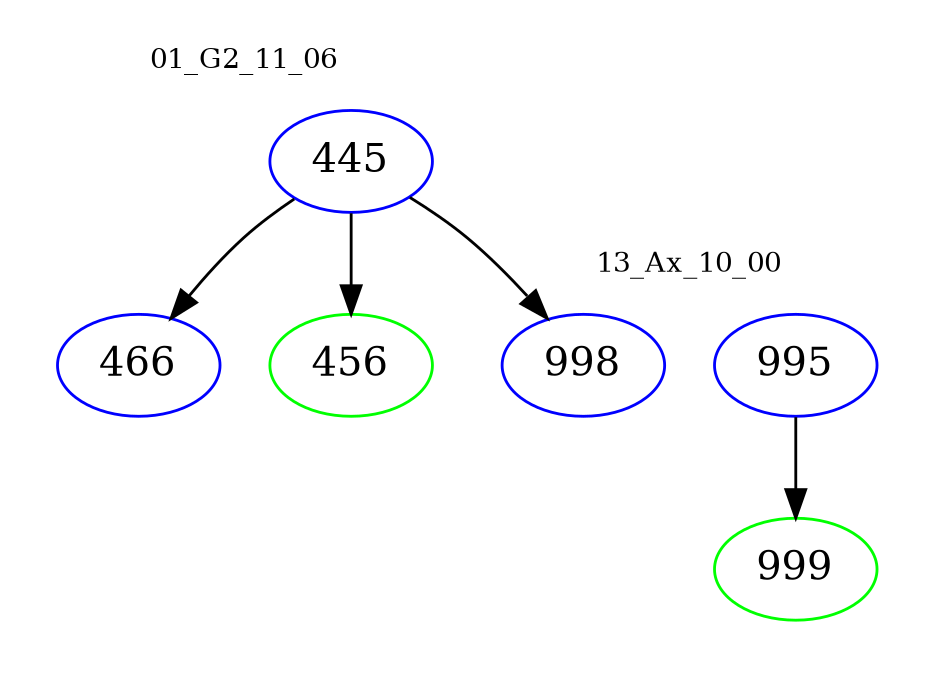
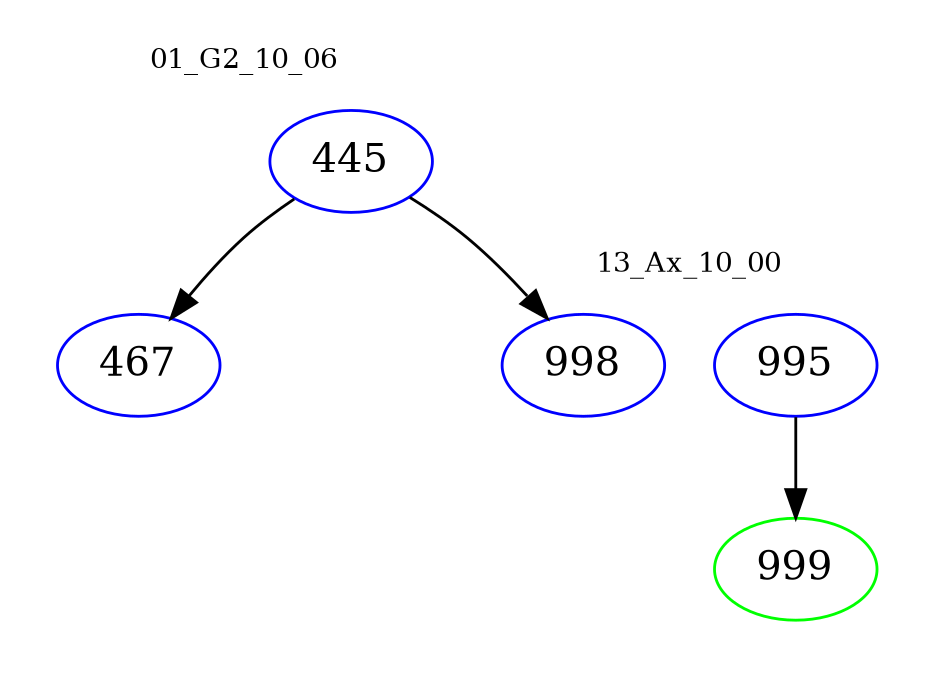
(245, 61) -> (245, 61)
(139, 365) -> (139, 365)
(351, 365) -> none
